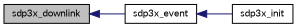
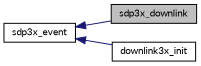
(112, 14) -> (98, 23)
(263, 14) -> (154, 52)
